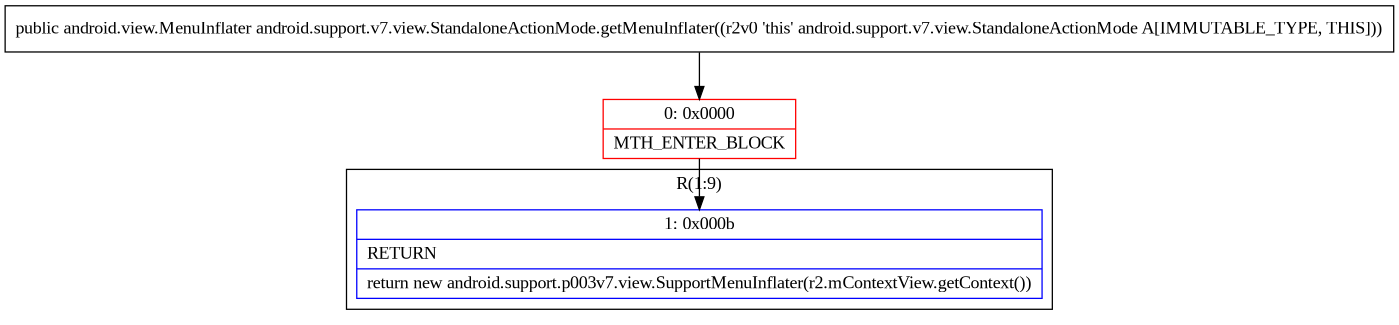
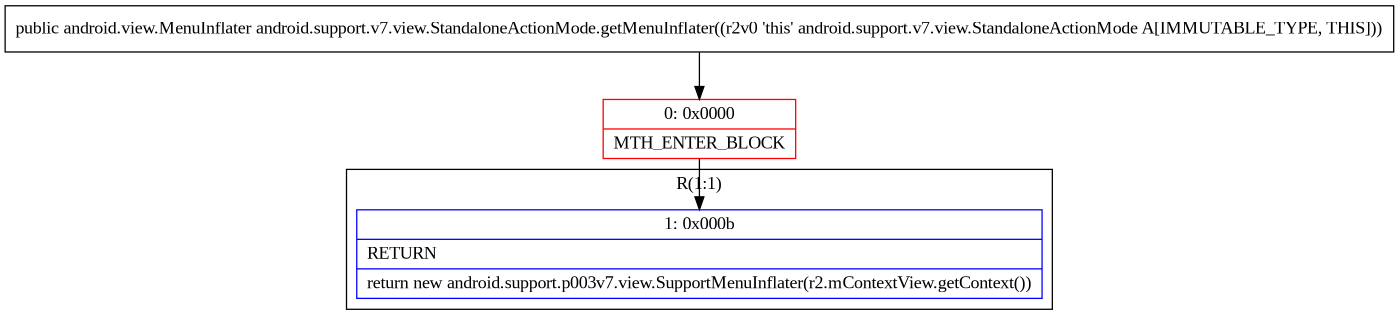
(699, 184) -> (699, 184)
